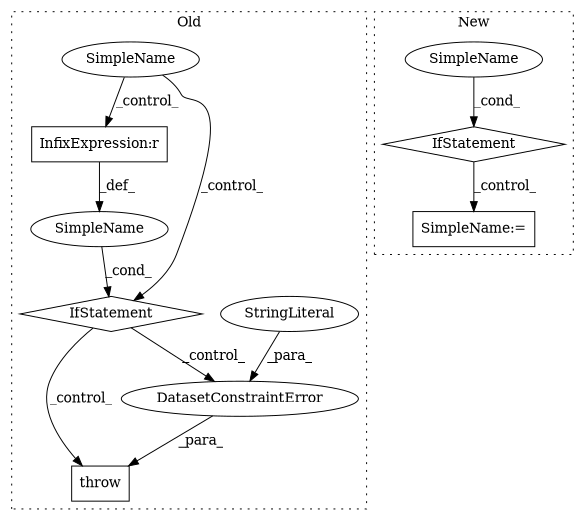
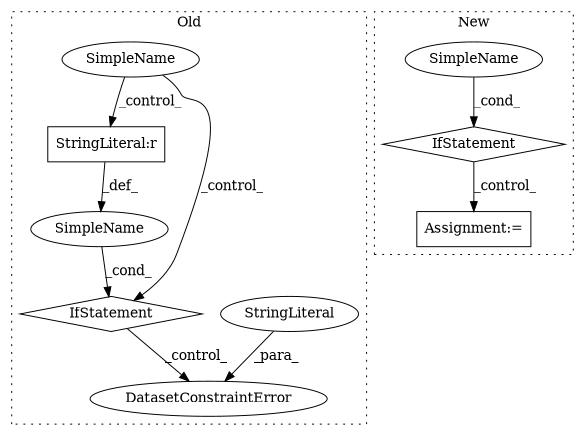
(99, 144) -> (106, 144)
(474, 229) -> (474, 229)
(100, 484) -> none
